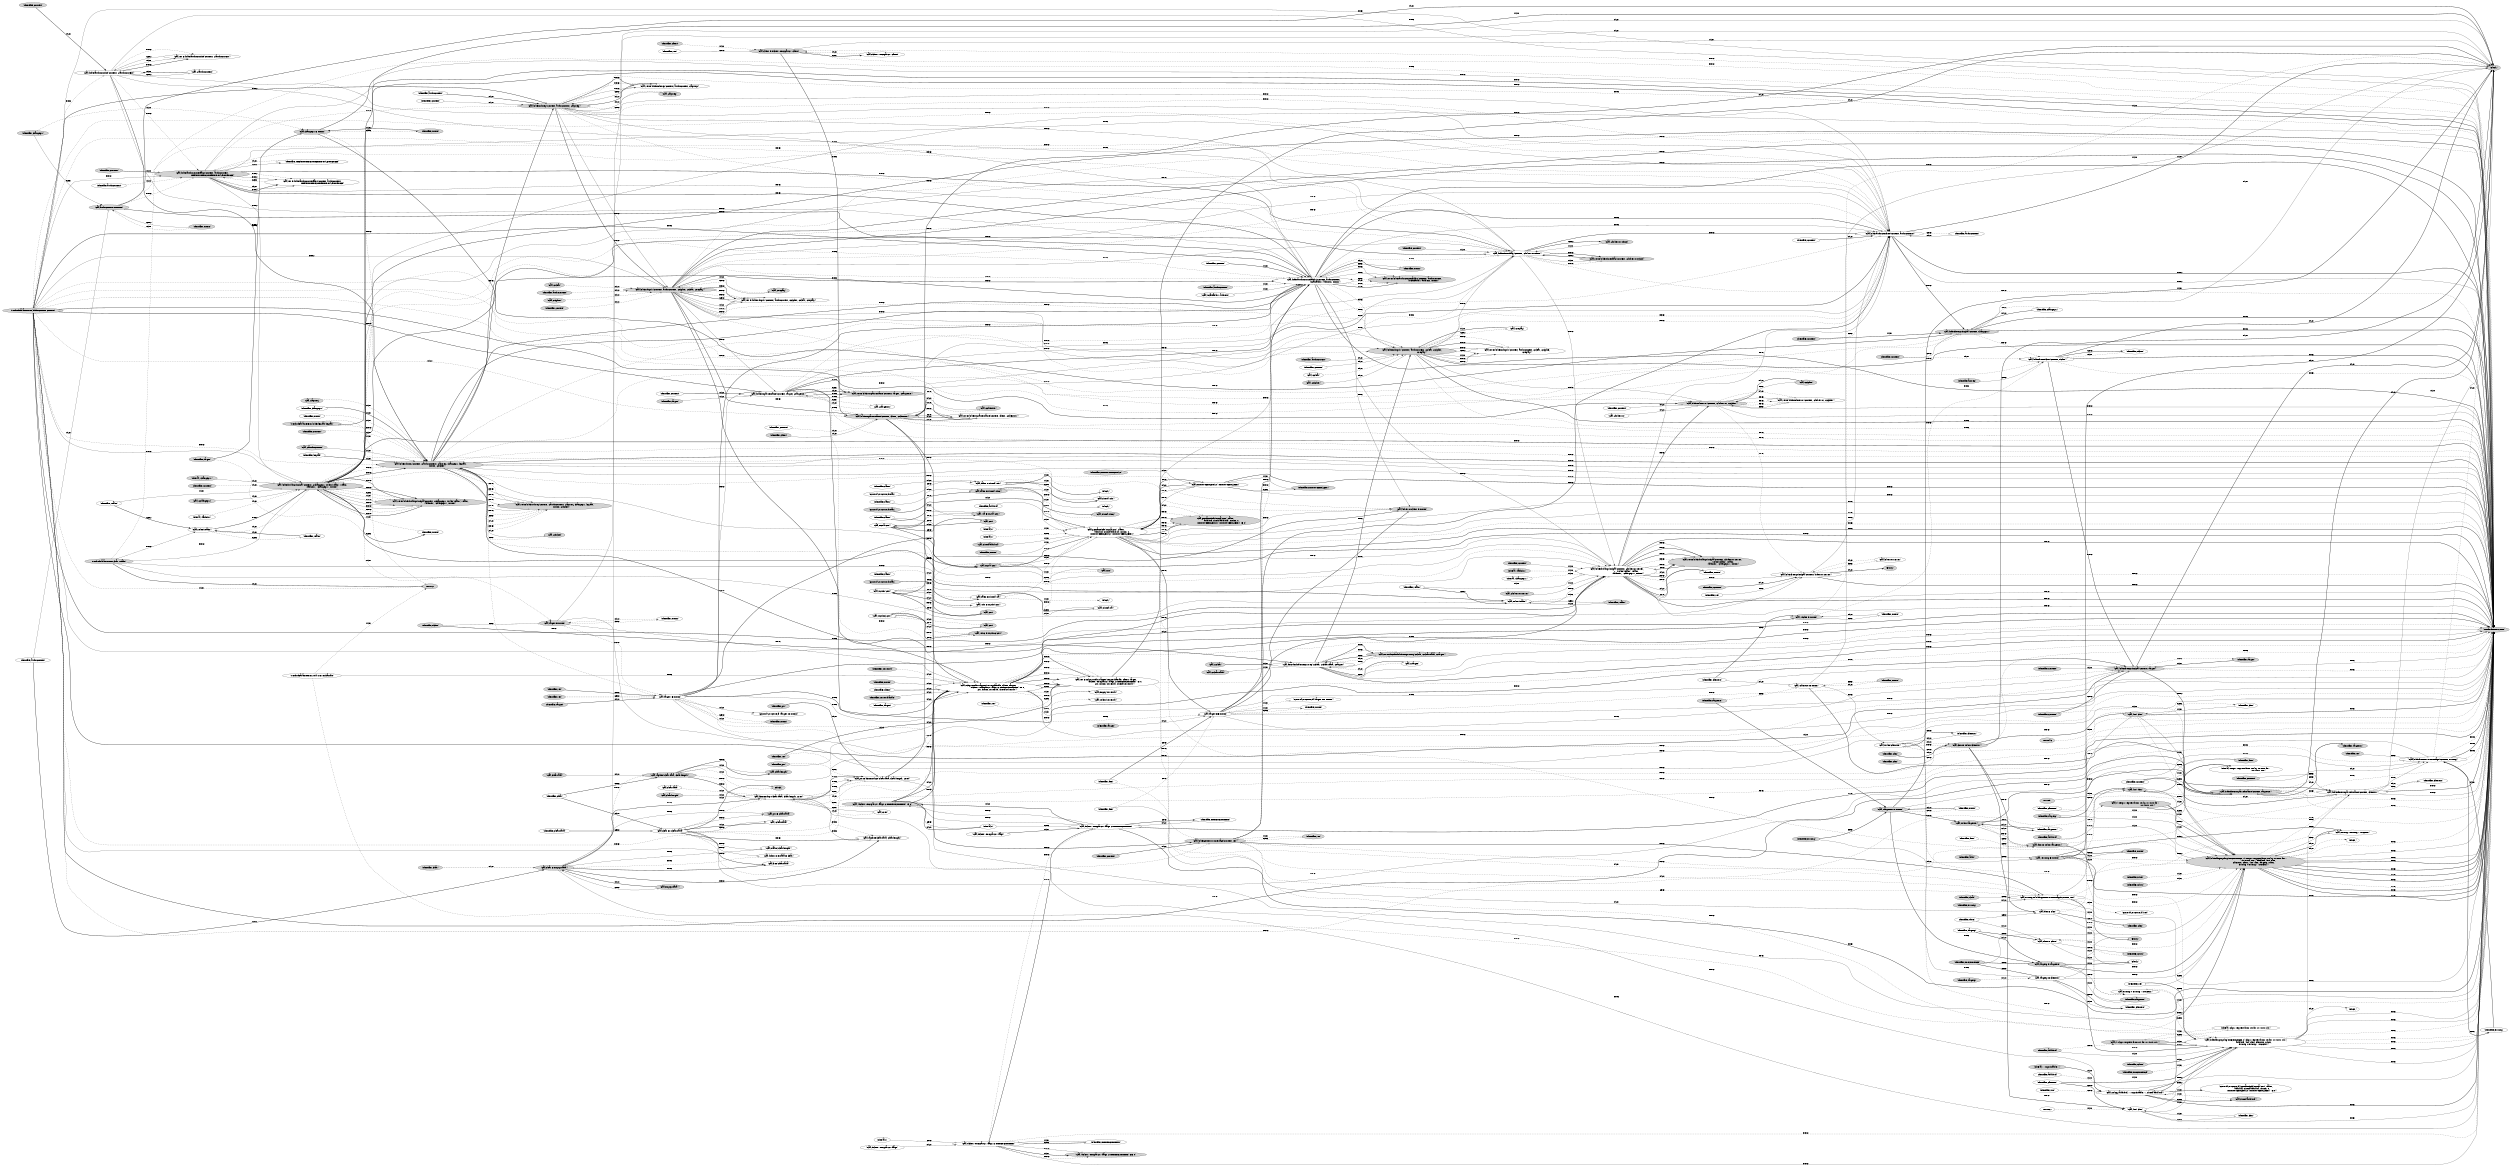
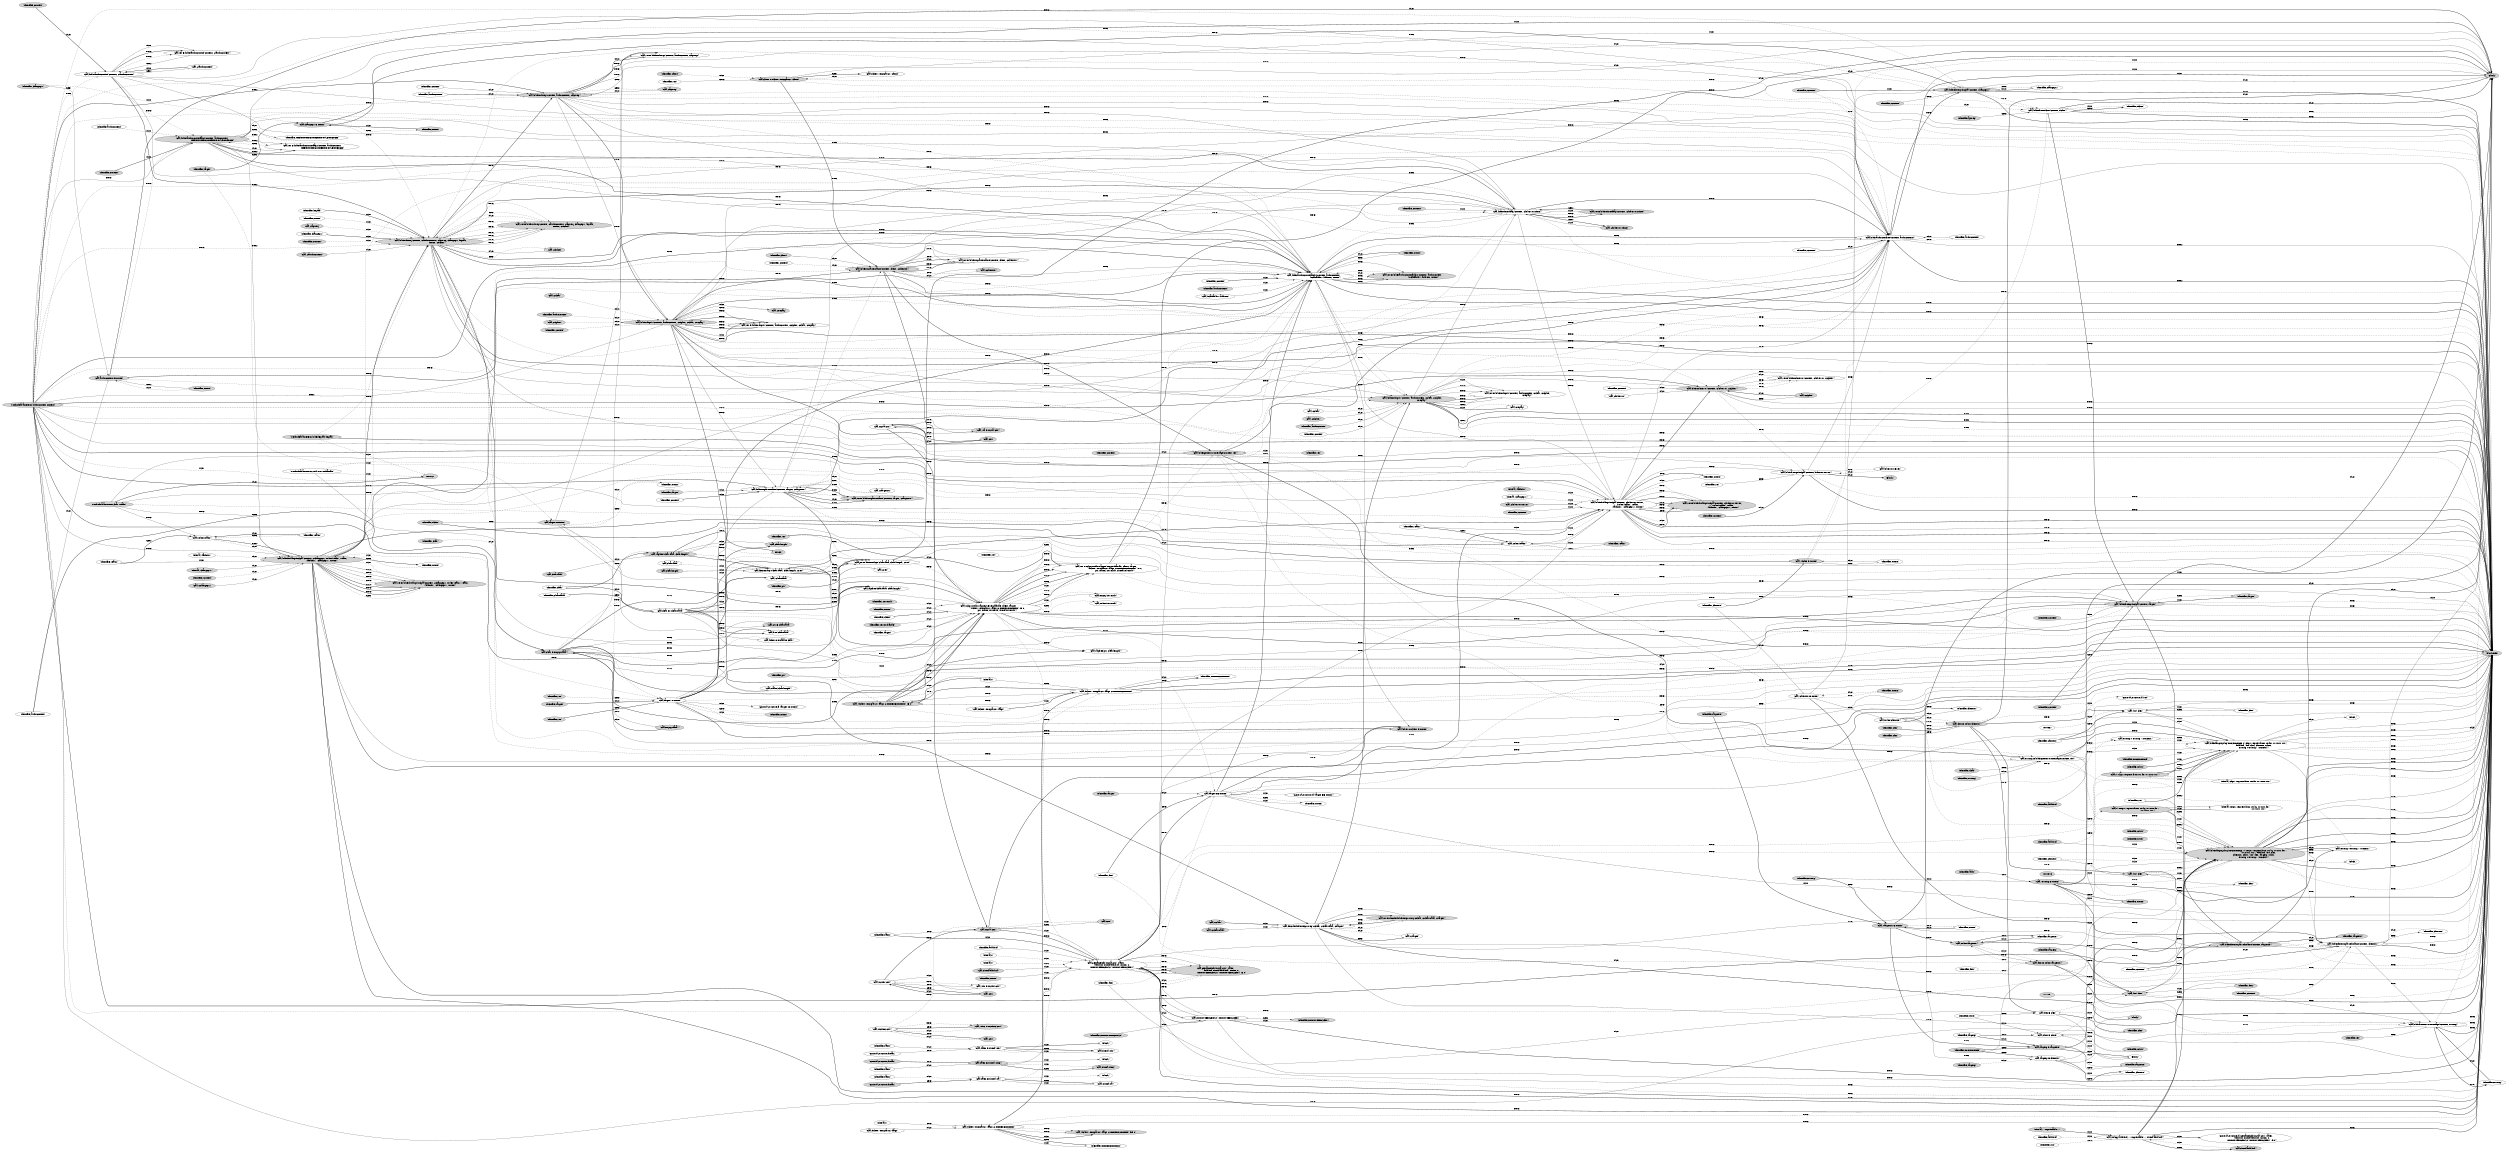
(430, 361) -> (430, 368)
(2494, 630) -> (2492, 653)
none -> (1106, 651)
